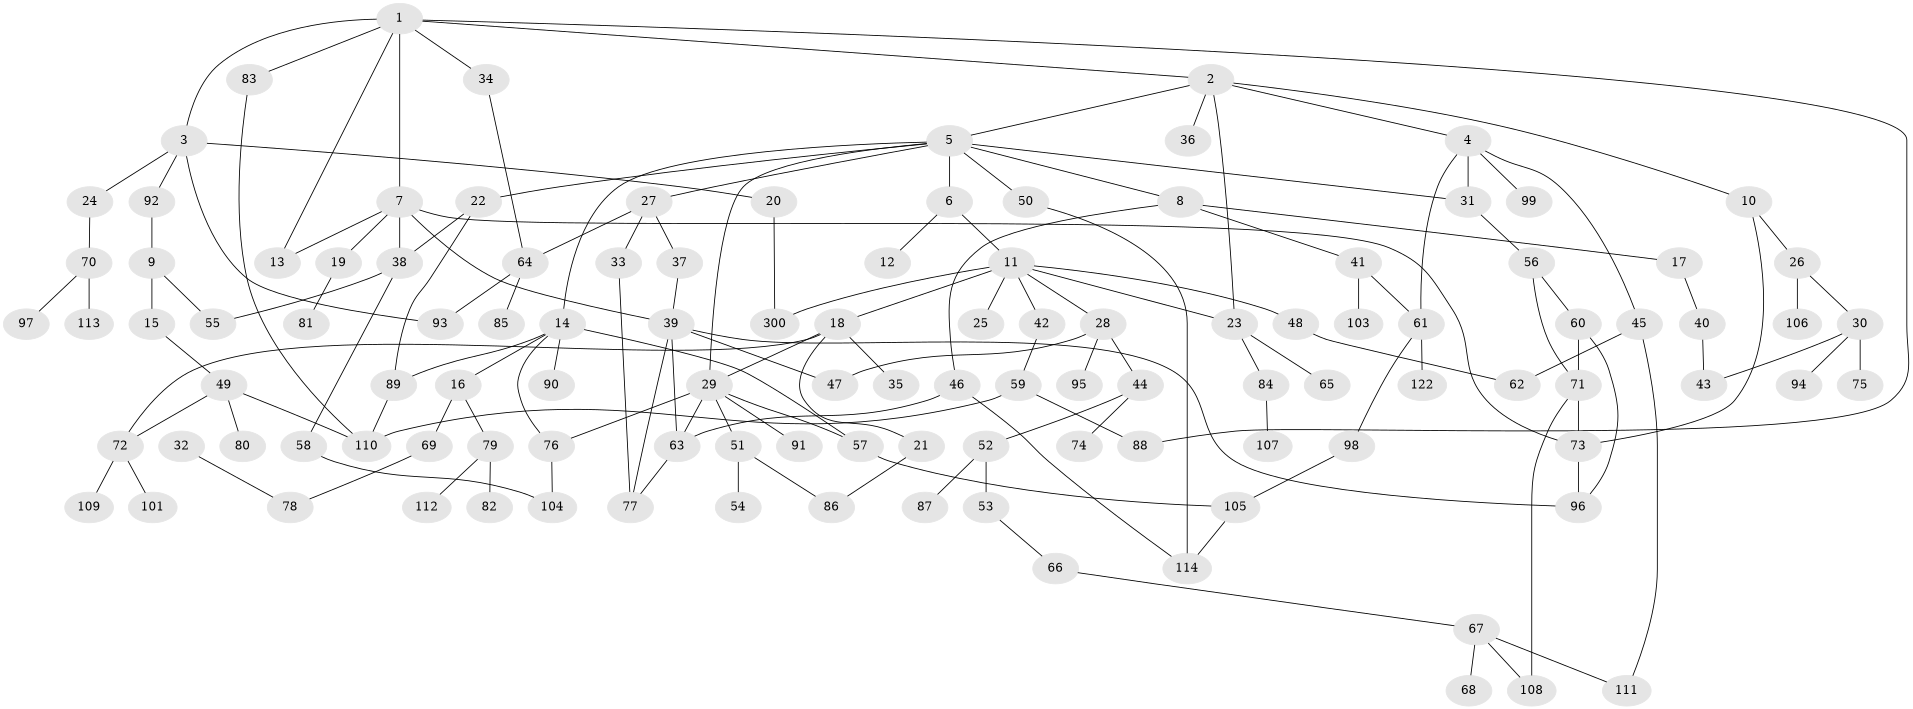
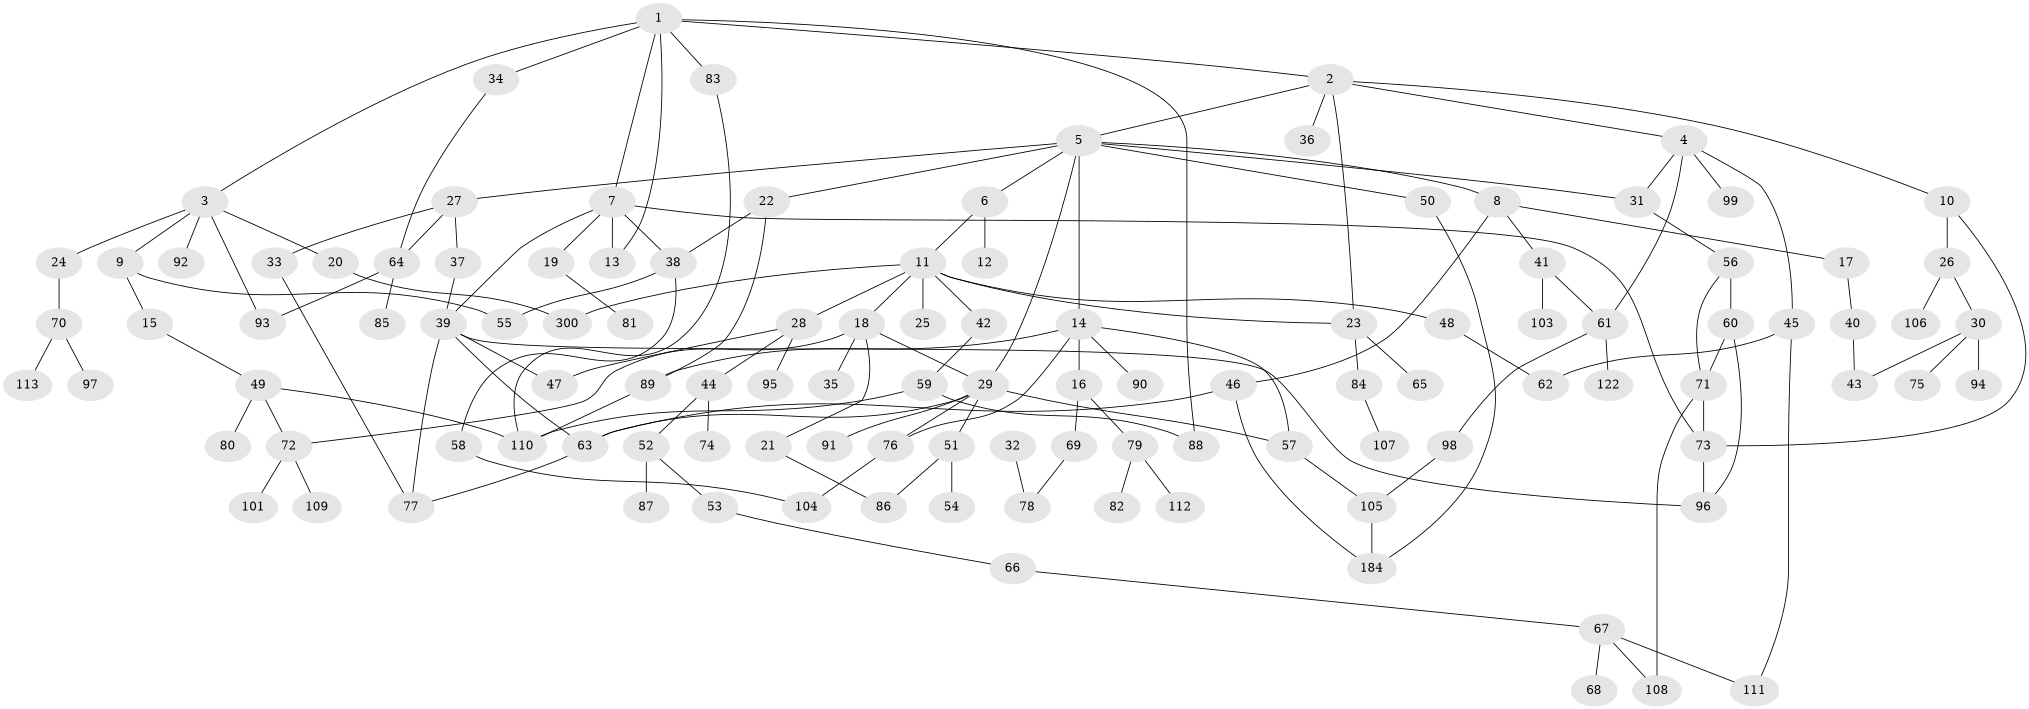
(152, 233) -> (163, 232)
(1187, 569) -> (1372, 569)
